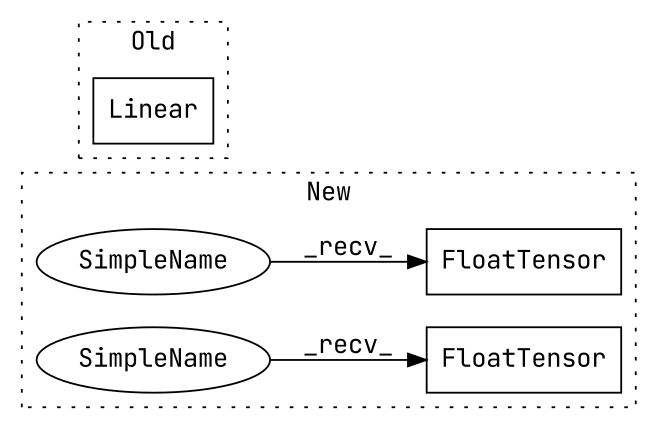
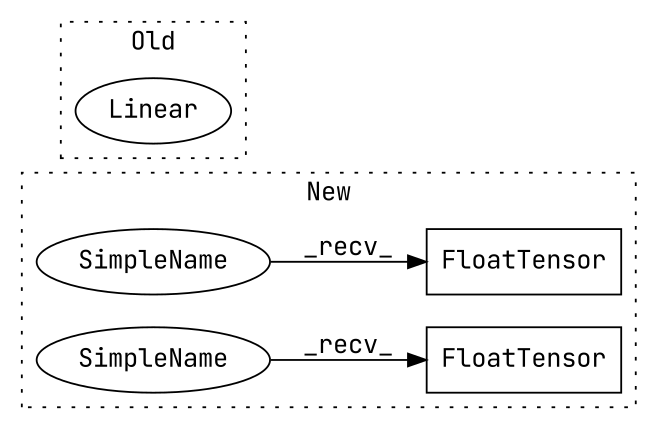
(153, 111) -> (153, 111)
